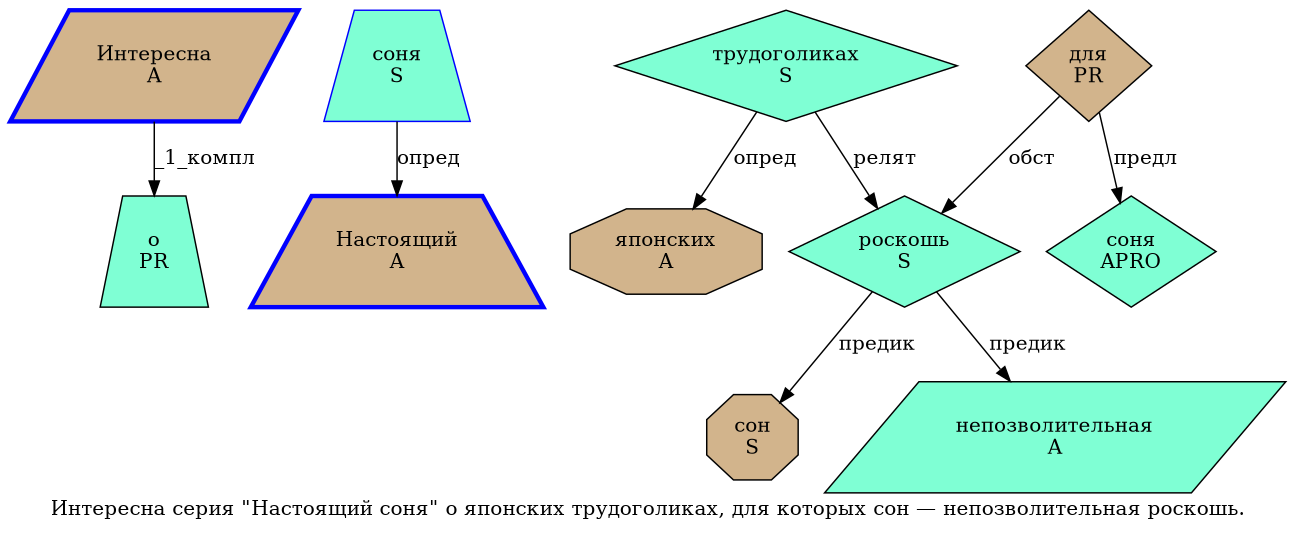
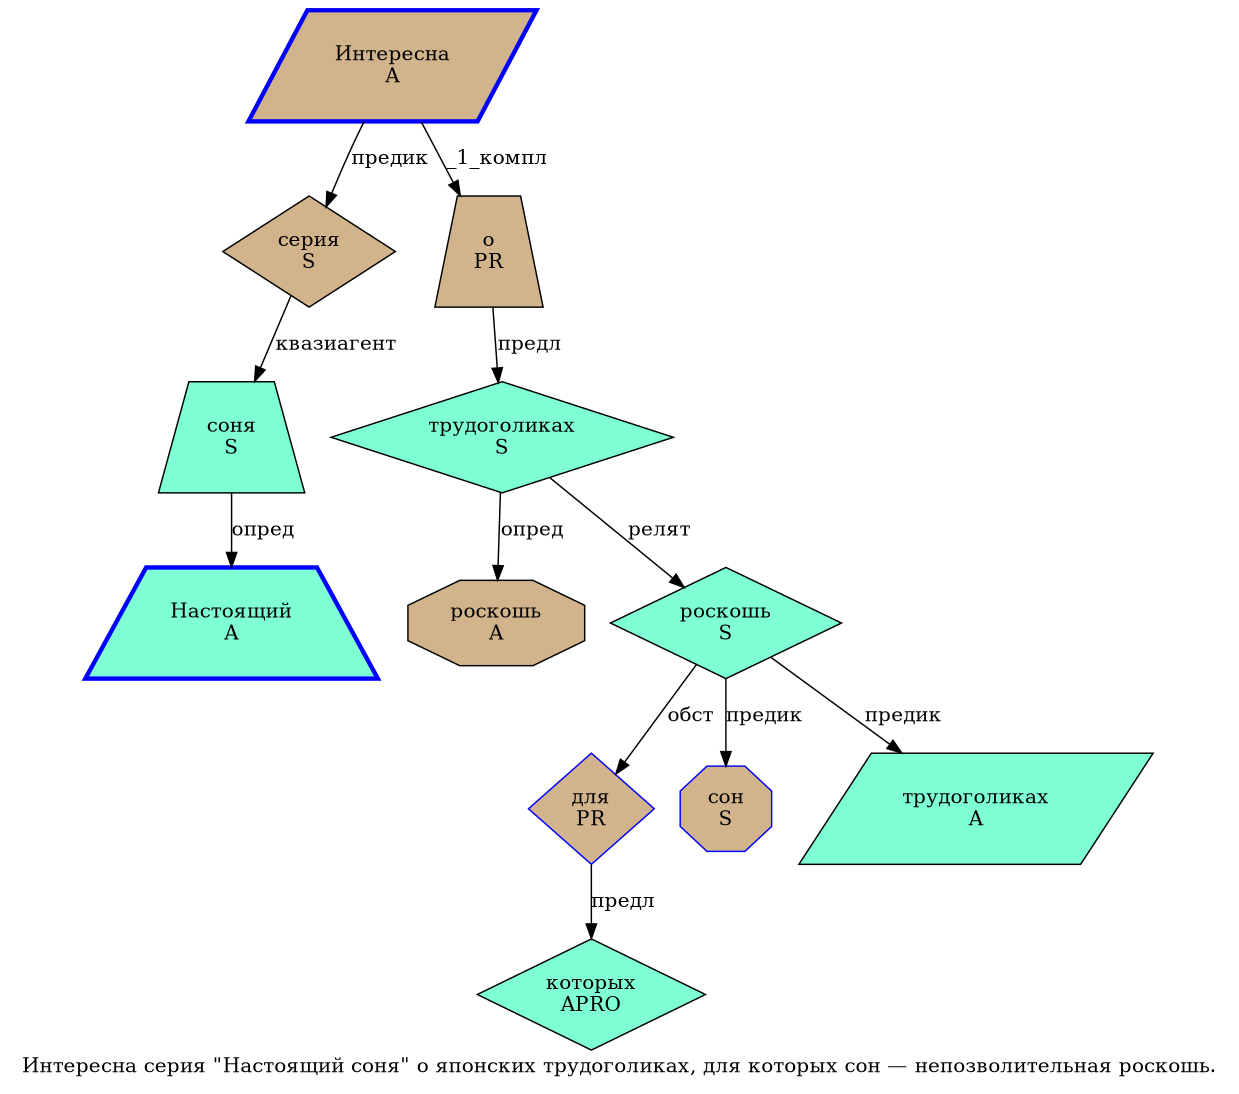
(397, 66) -> (232, 437)
(1089, 66) -> (591, 809)
(1006, 149) -> (660, 713)
(154, 252) -> (489, 252)
none -> (309, 252)
(397, 252) -> (232, 623)
(666, 252) -> (496, 623)
(1131, 252) -> (591, 994)
none -> (495, 338)
(752, 437) -> (726, 809)
(1055, 437) -> (976, 809)
